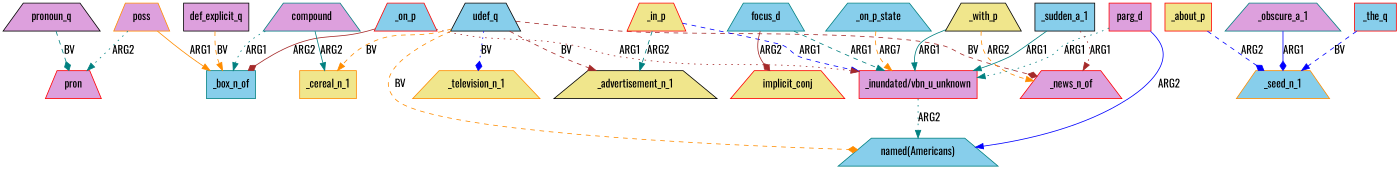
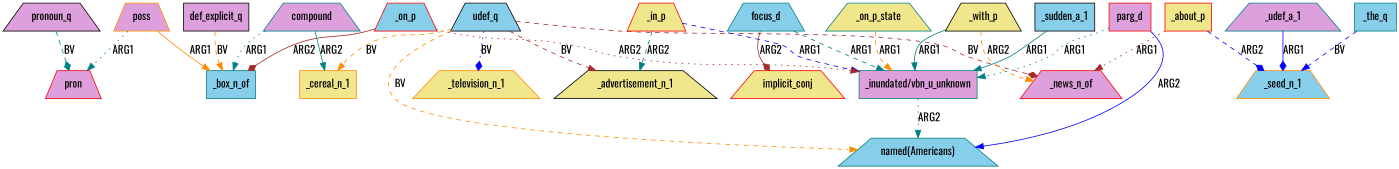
(878, 17) -> (878, 17)
(1283, 17) -> (1283, 17)
(1375, 17) -> (1375, 17)
(1089, 46) -> (1133, 49)
(123, 51) -> (123, 51)
(630, 51) -> (630, 51)
(890, 51) -> (890, 51)
(918, 85) -> (918, 85)
(568, 133) -> (568, 133)
